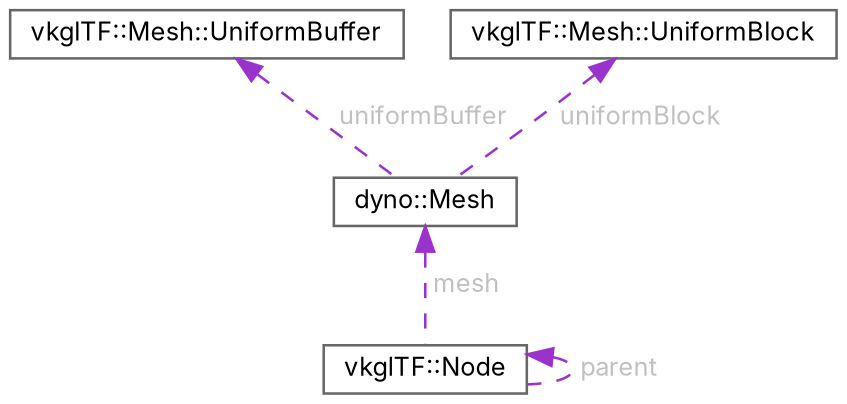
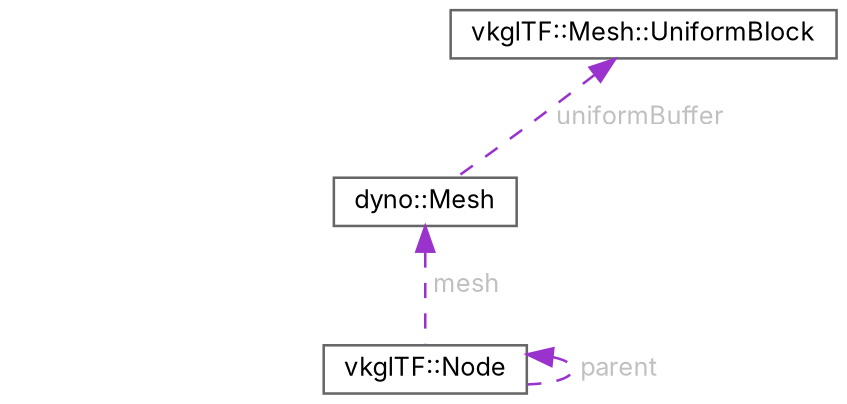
(207, 34) -> none
(637, 118) -> (637, 118)
